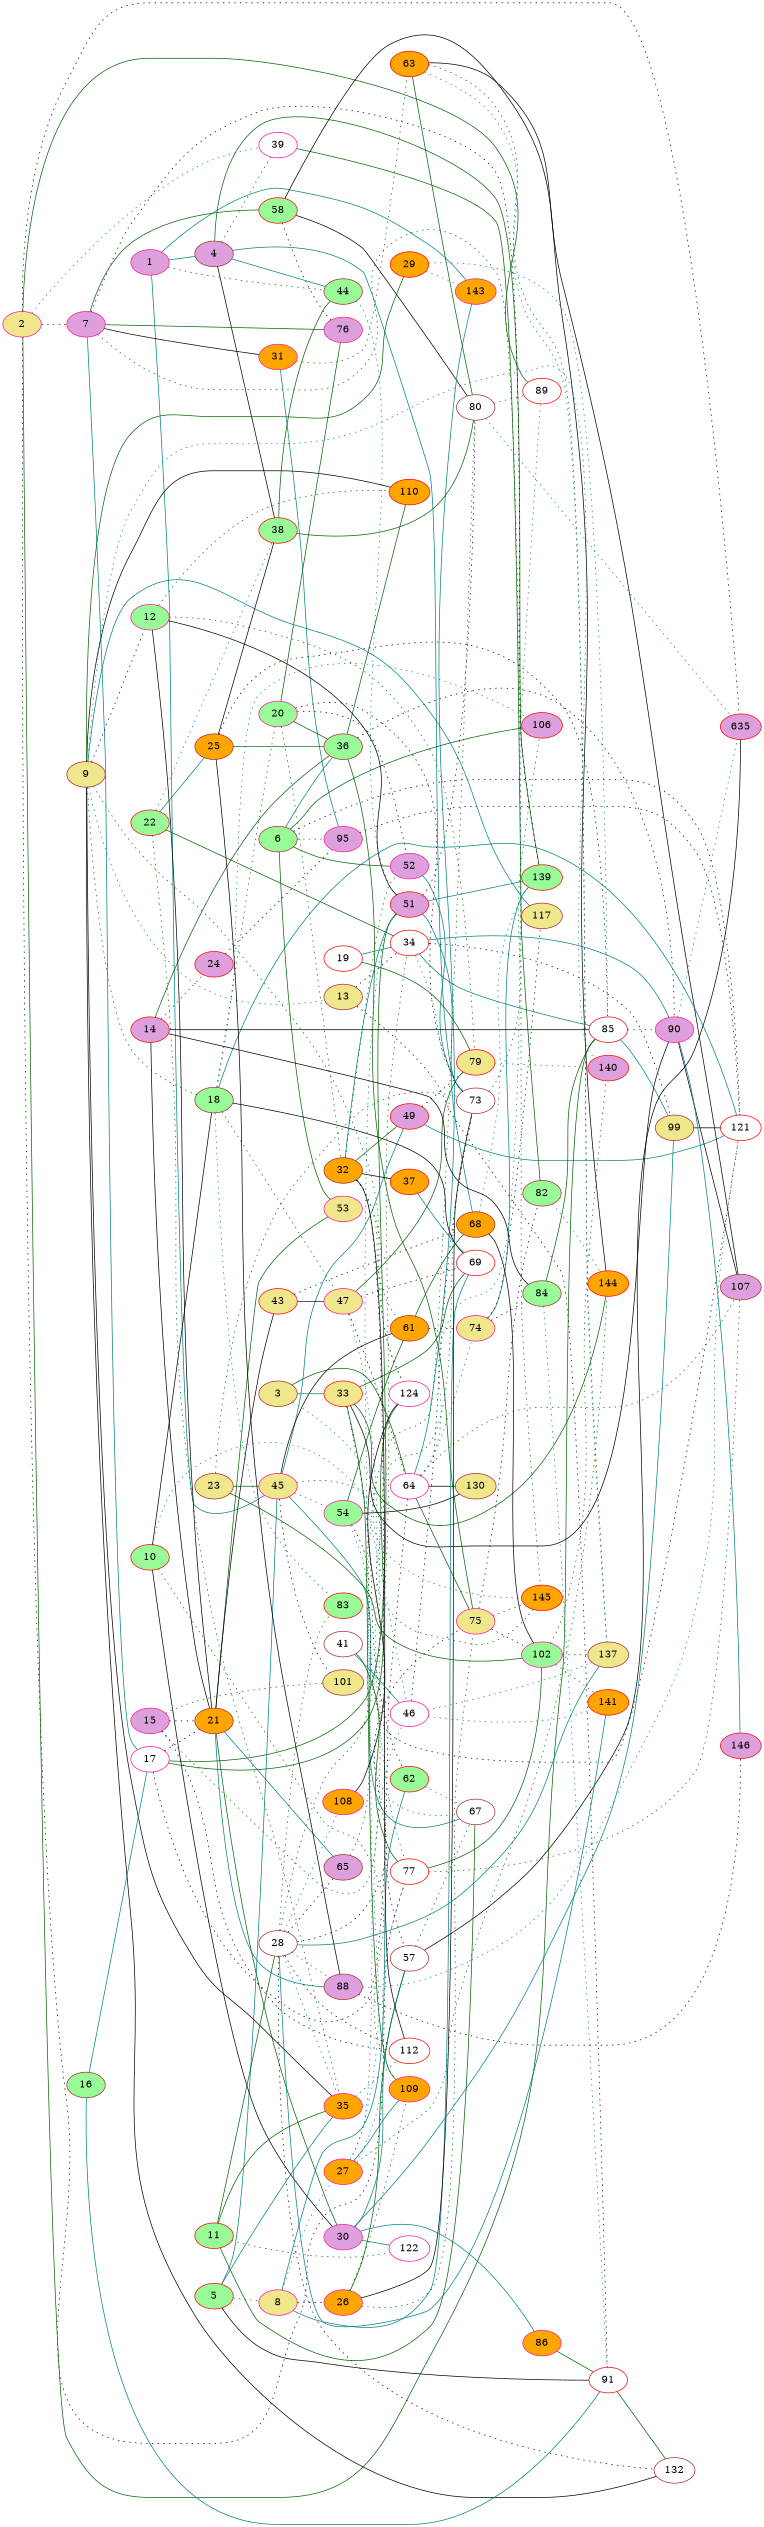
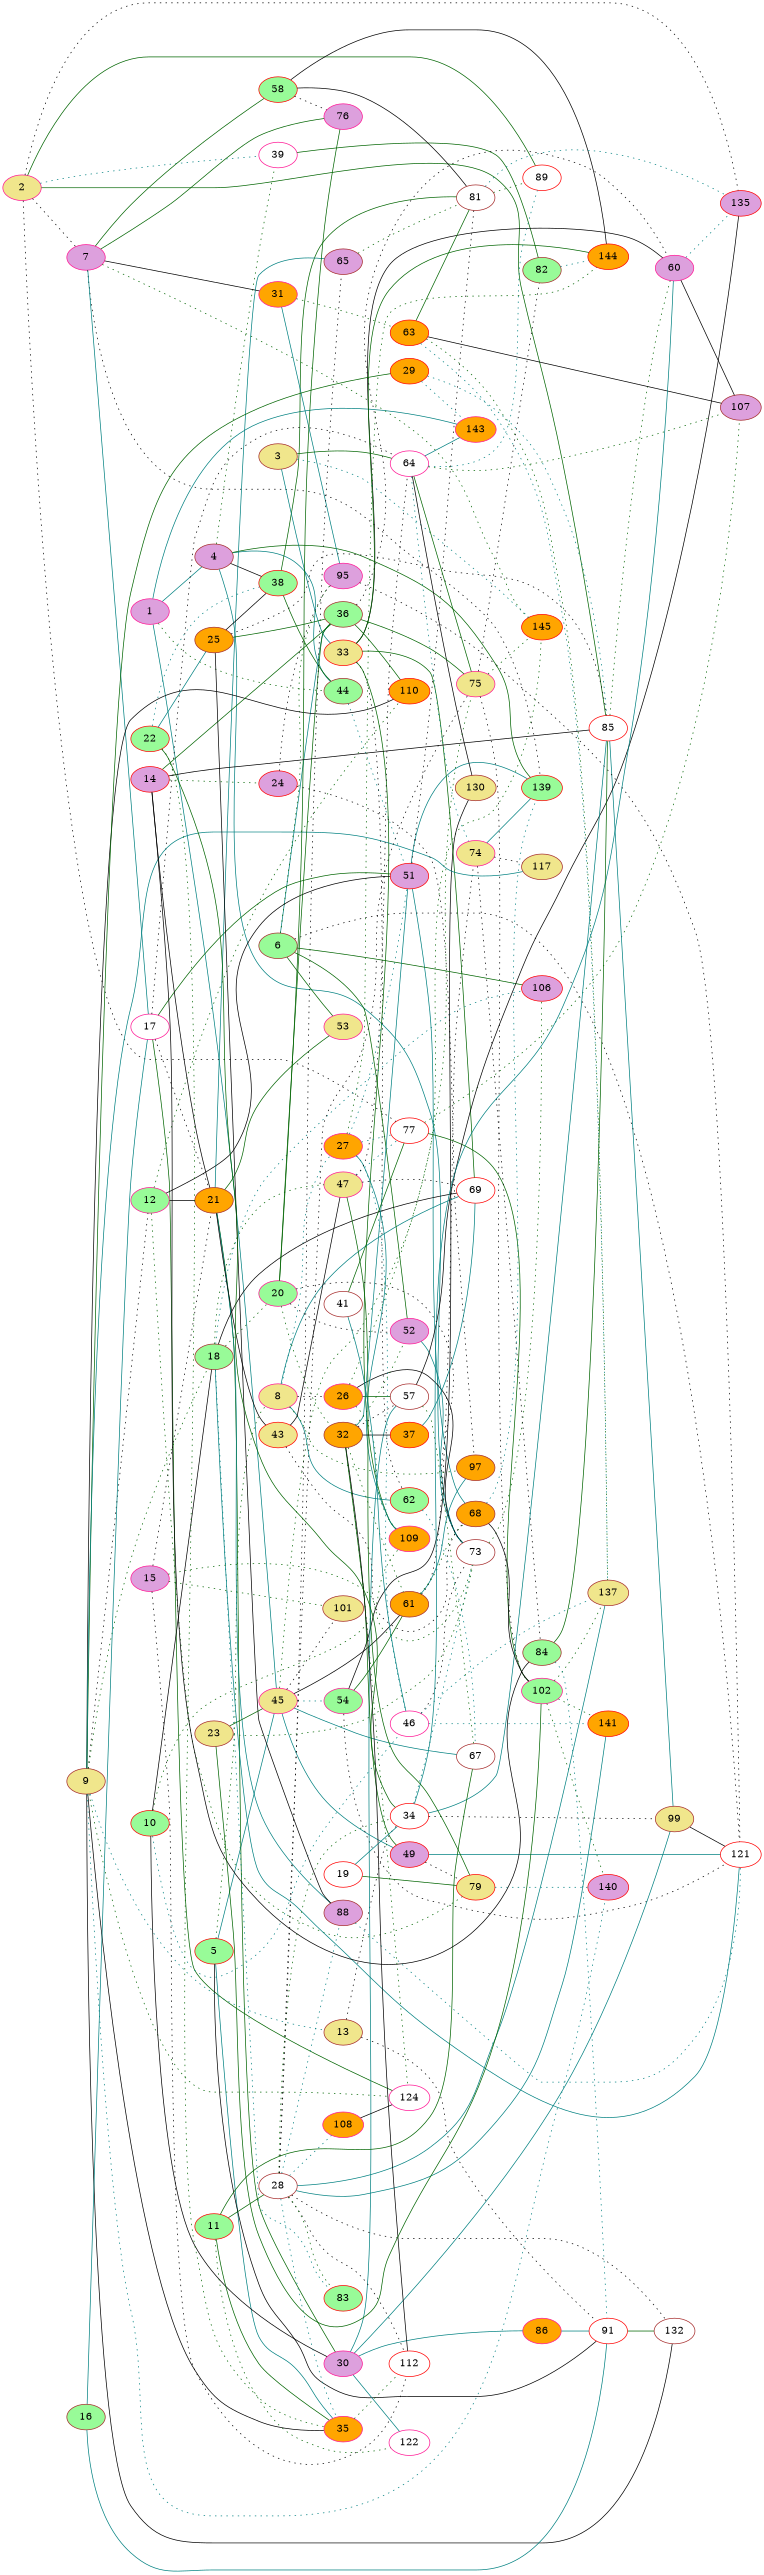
(476, 407) -> (476, 198)
(741, 727) -> (741, 203)
(675, 1030) -> (675, 268)
(432, 1282) -> (442, 1559)
none -> (476, 1468)
(368, 1699) -> none
(741, 1746) -> none
(575, 2362) -> (575, 2331)
